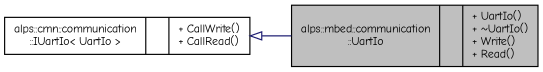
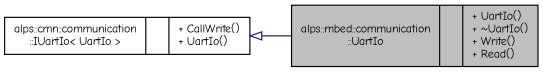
(209, 42) -> (203, 42)
